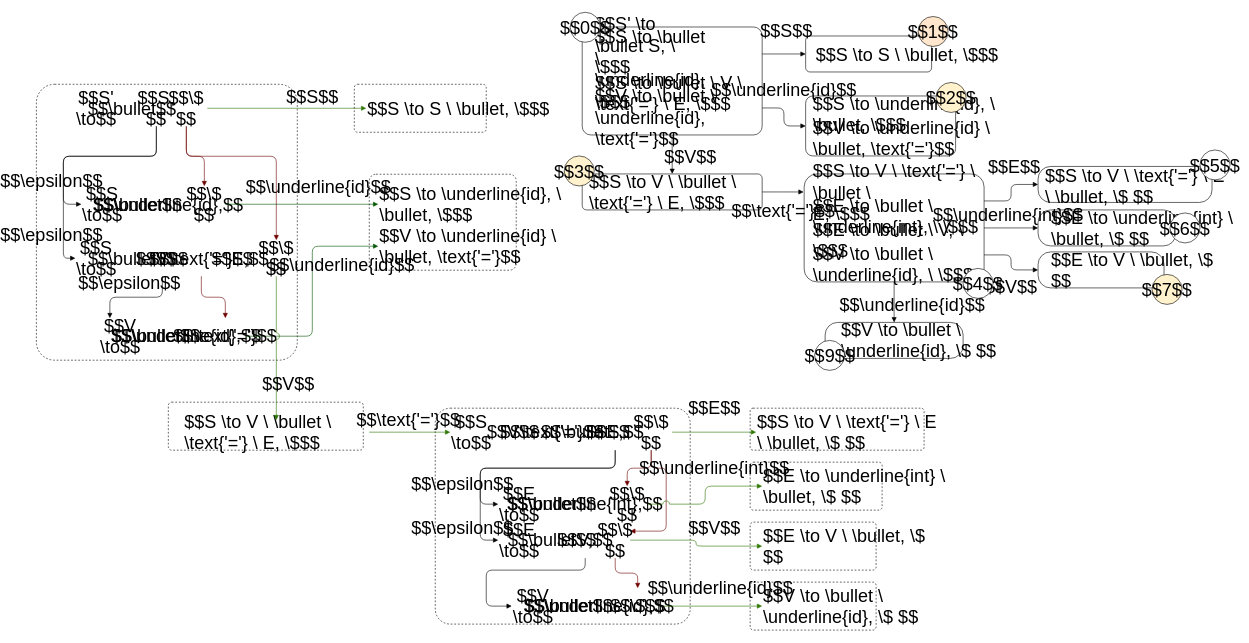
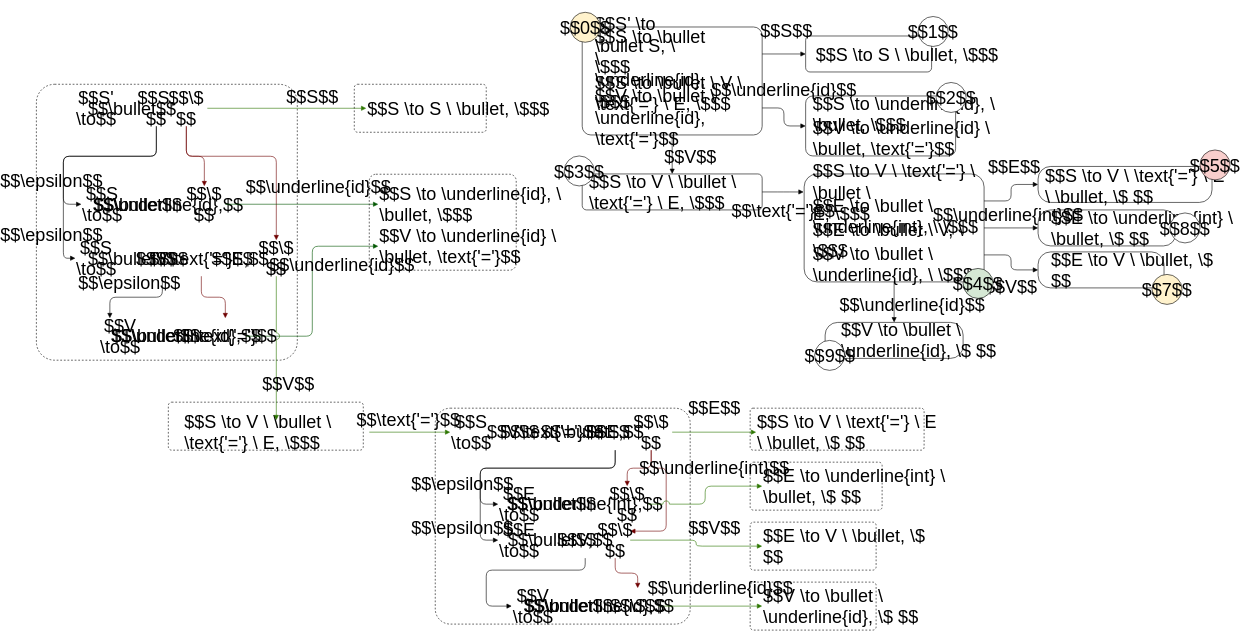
(585, 27) -> (585, 27)
(933, 32) -> (933, 32)
(951, 98) -> (951, 98)
(1215, 165) -> (1215, 165)
(579, 171) -> (579, 171)
(1185, 228) -> (1185, 228)
(978, 284) -> (978, 284)
